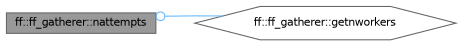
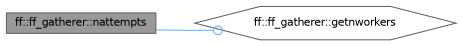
(194, 16) -> (185, 30)
